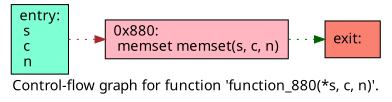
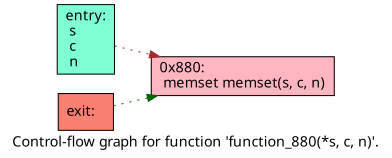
(302, 39) -> (131, 102)
